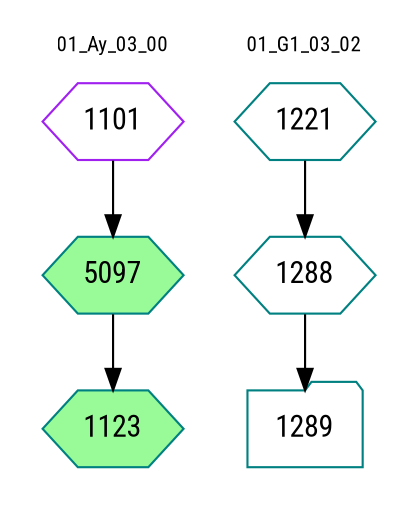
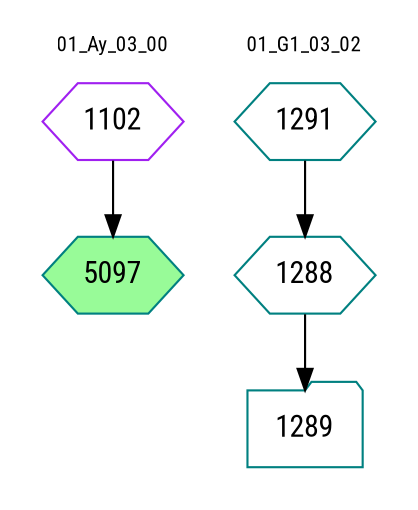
(113, 122) -> (113, 122)
(305, 122) -> (305, 122)
(113, 429) -> none
